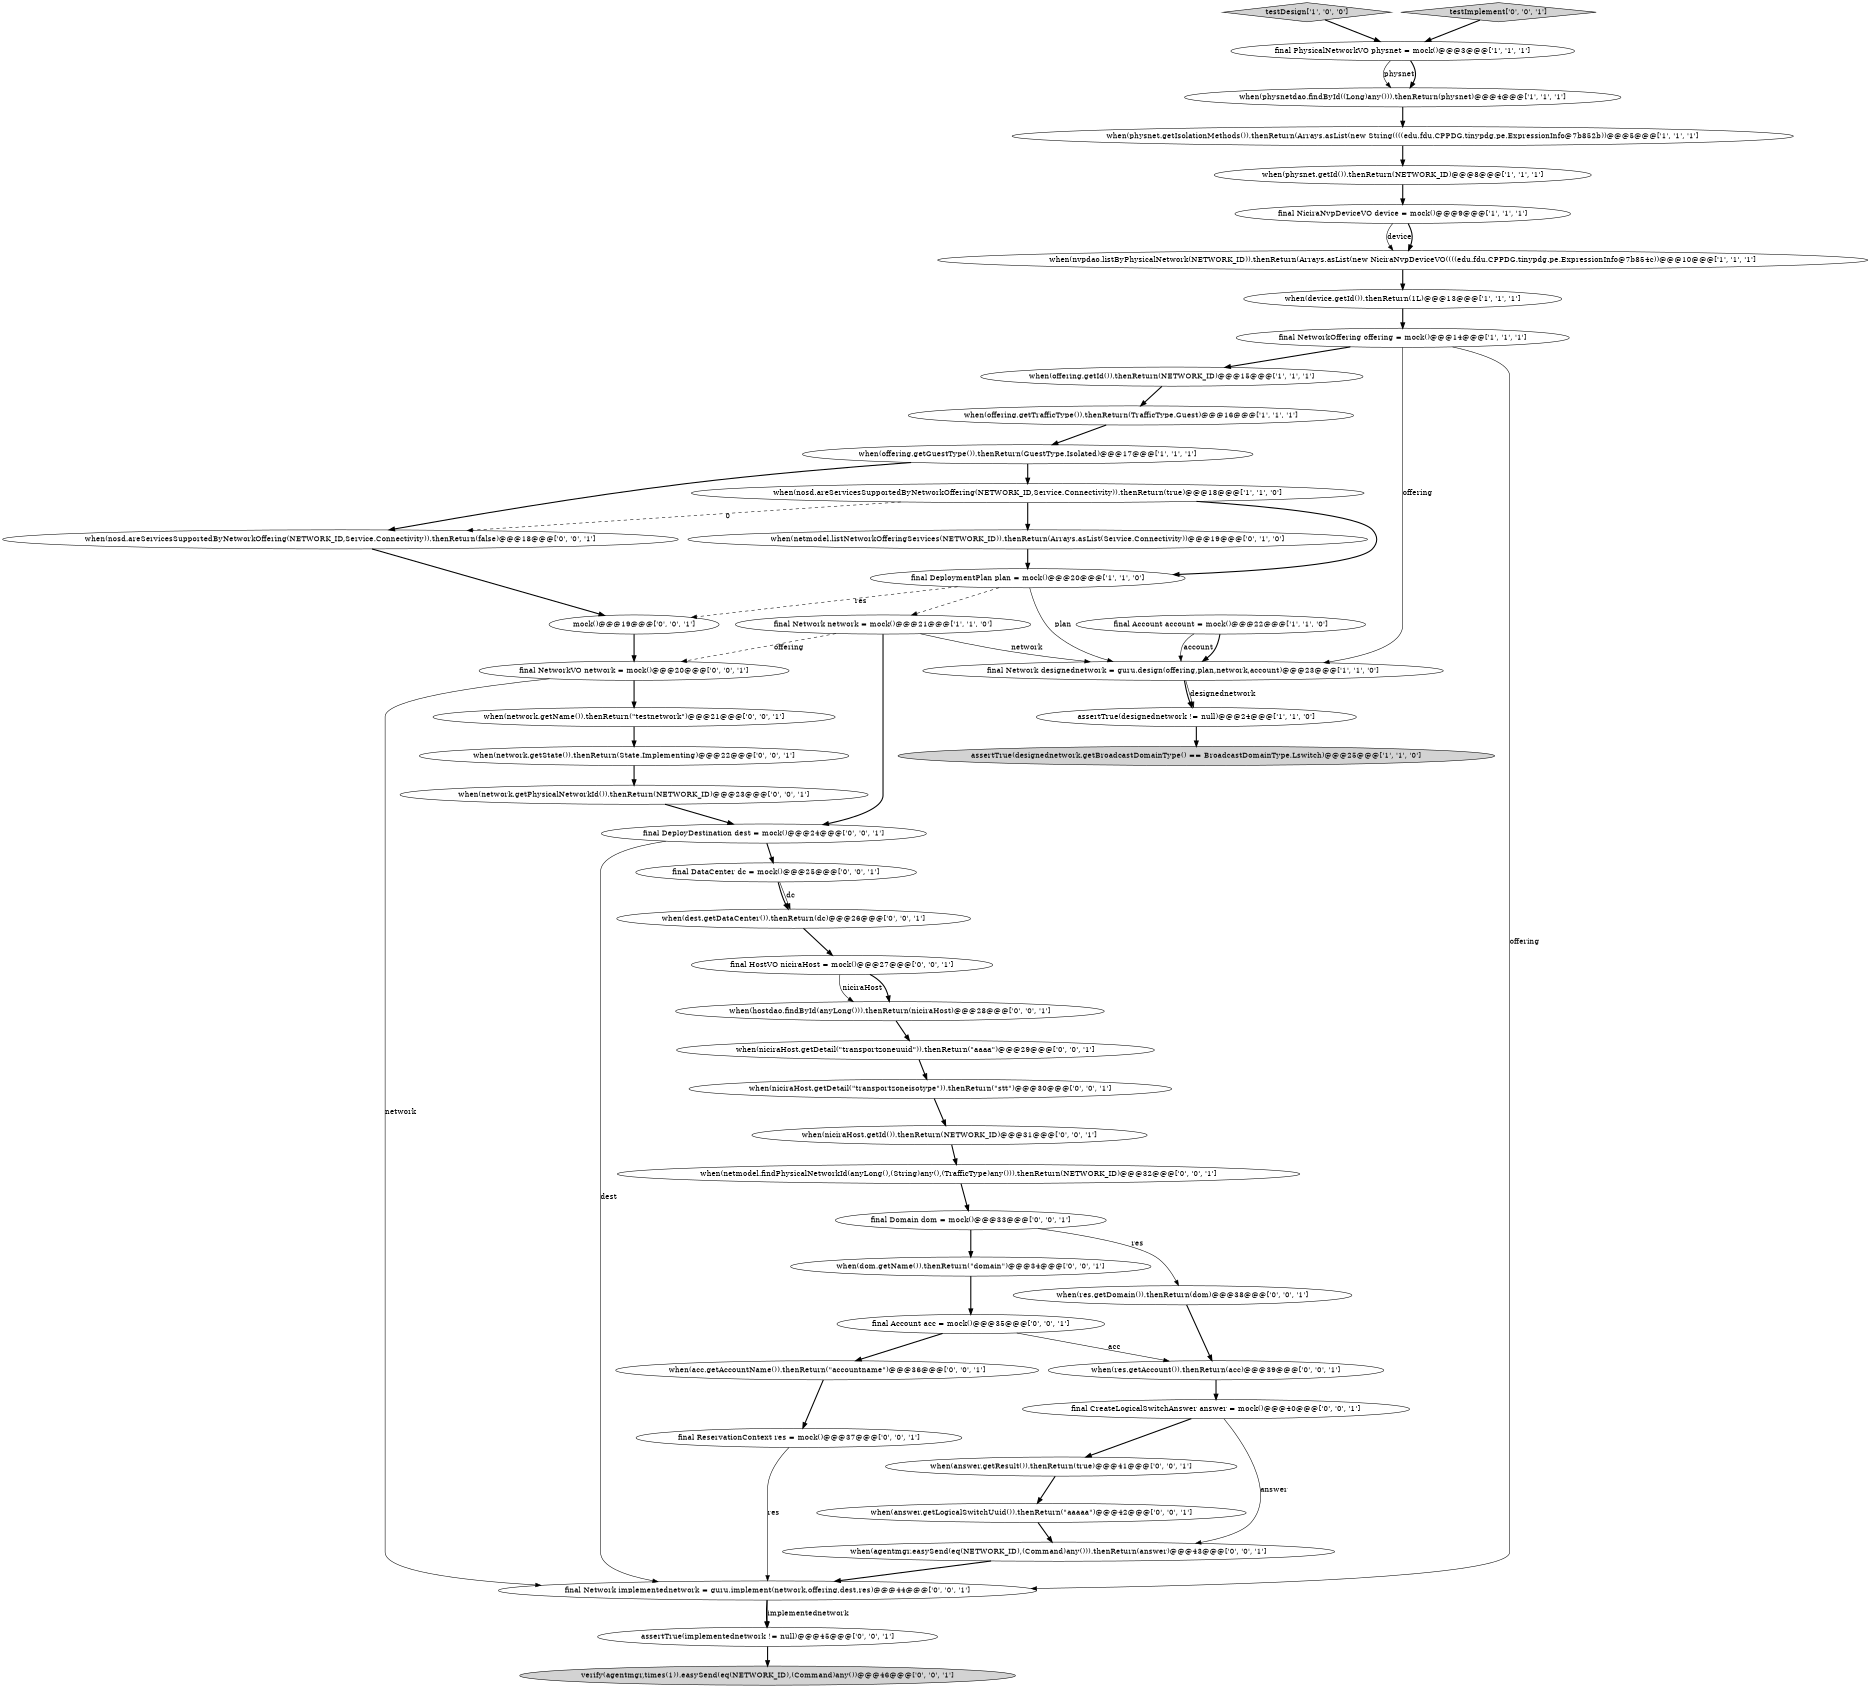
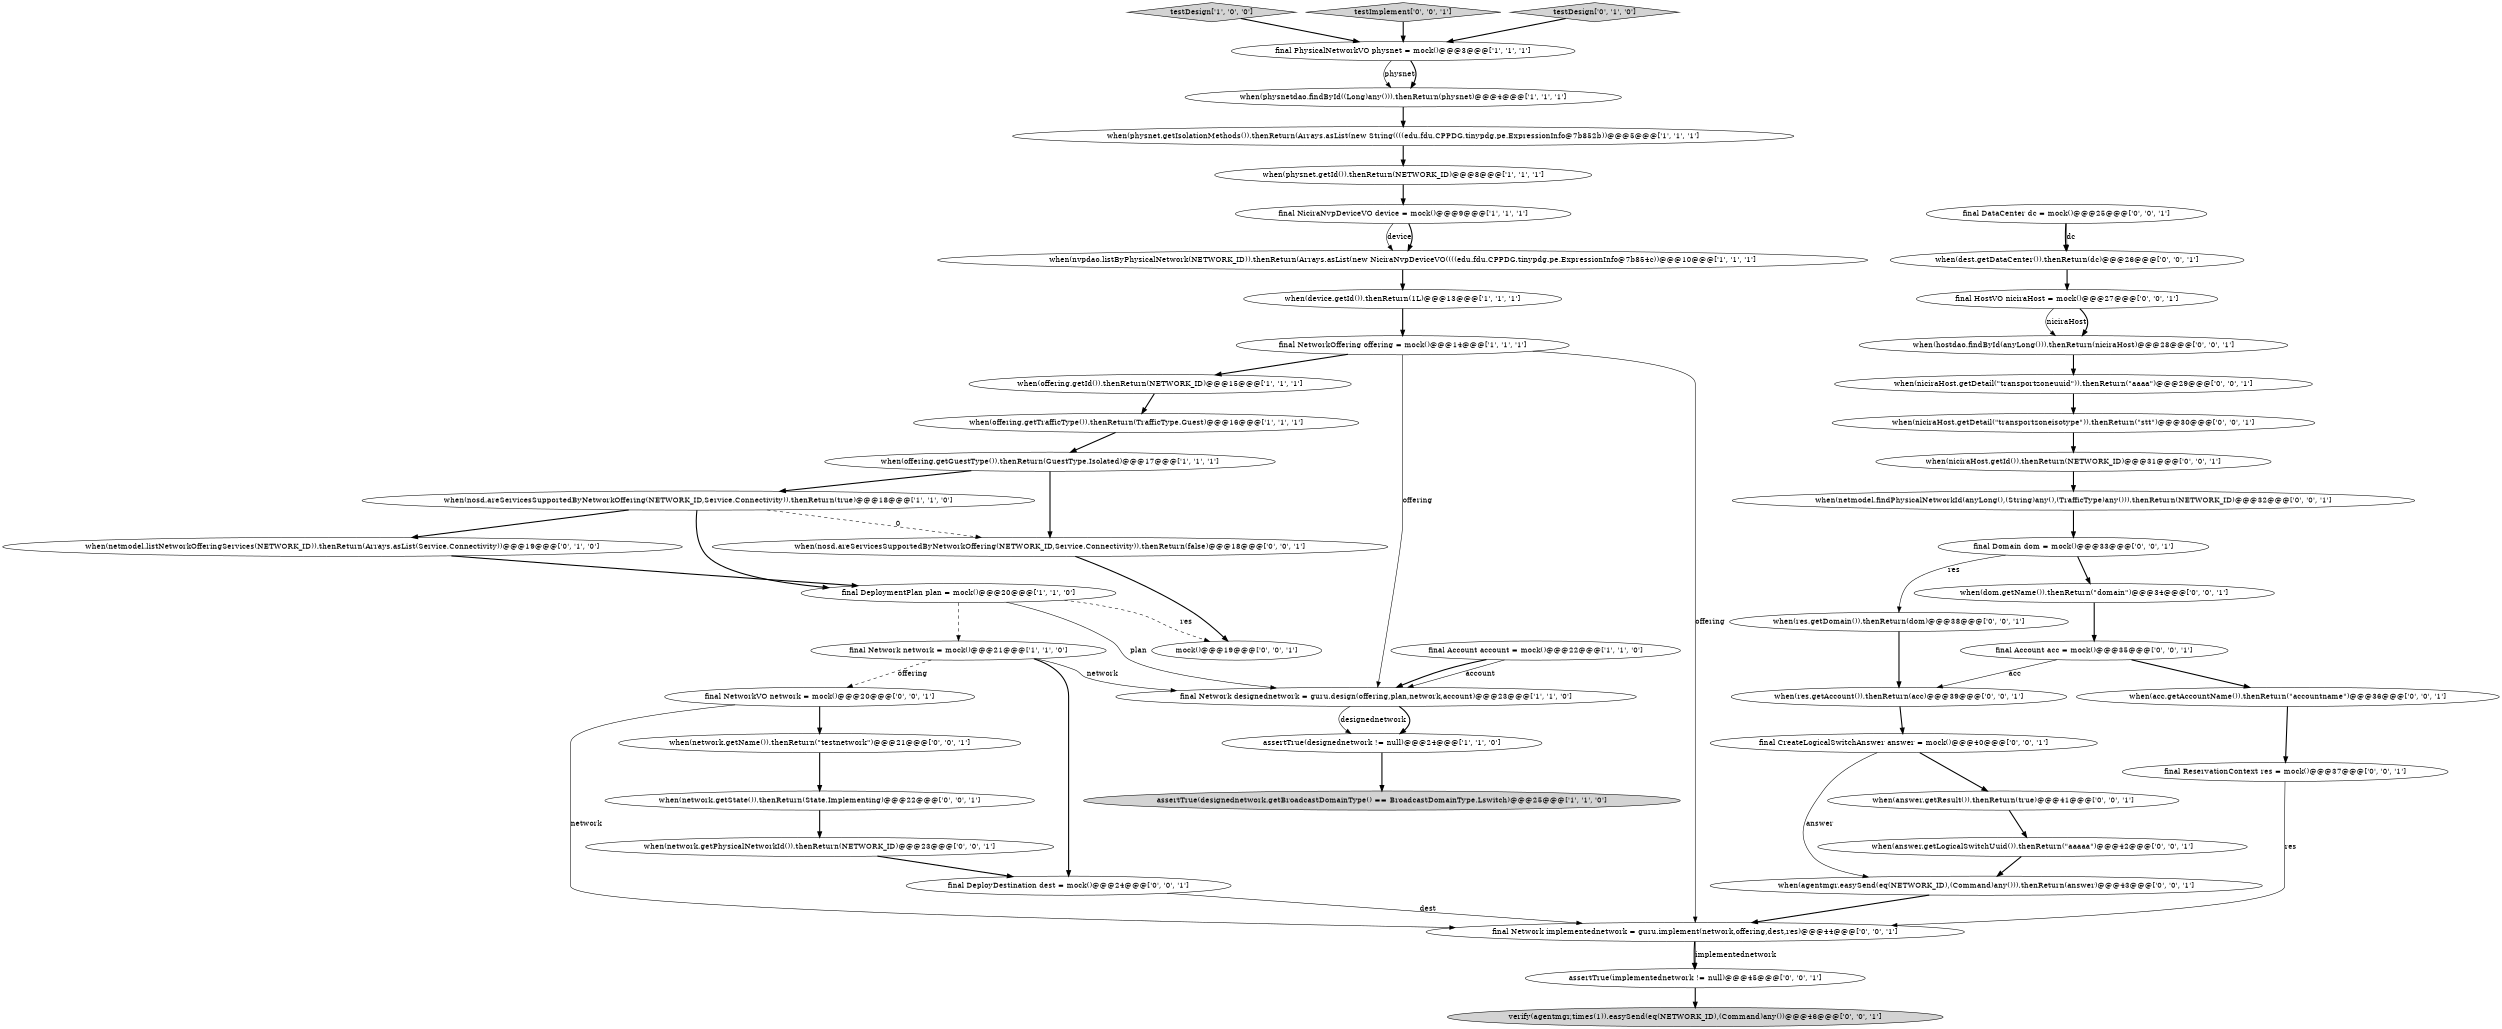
none -> (1595, 12)
(634, 645) -> none
(769, 850) -> none
